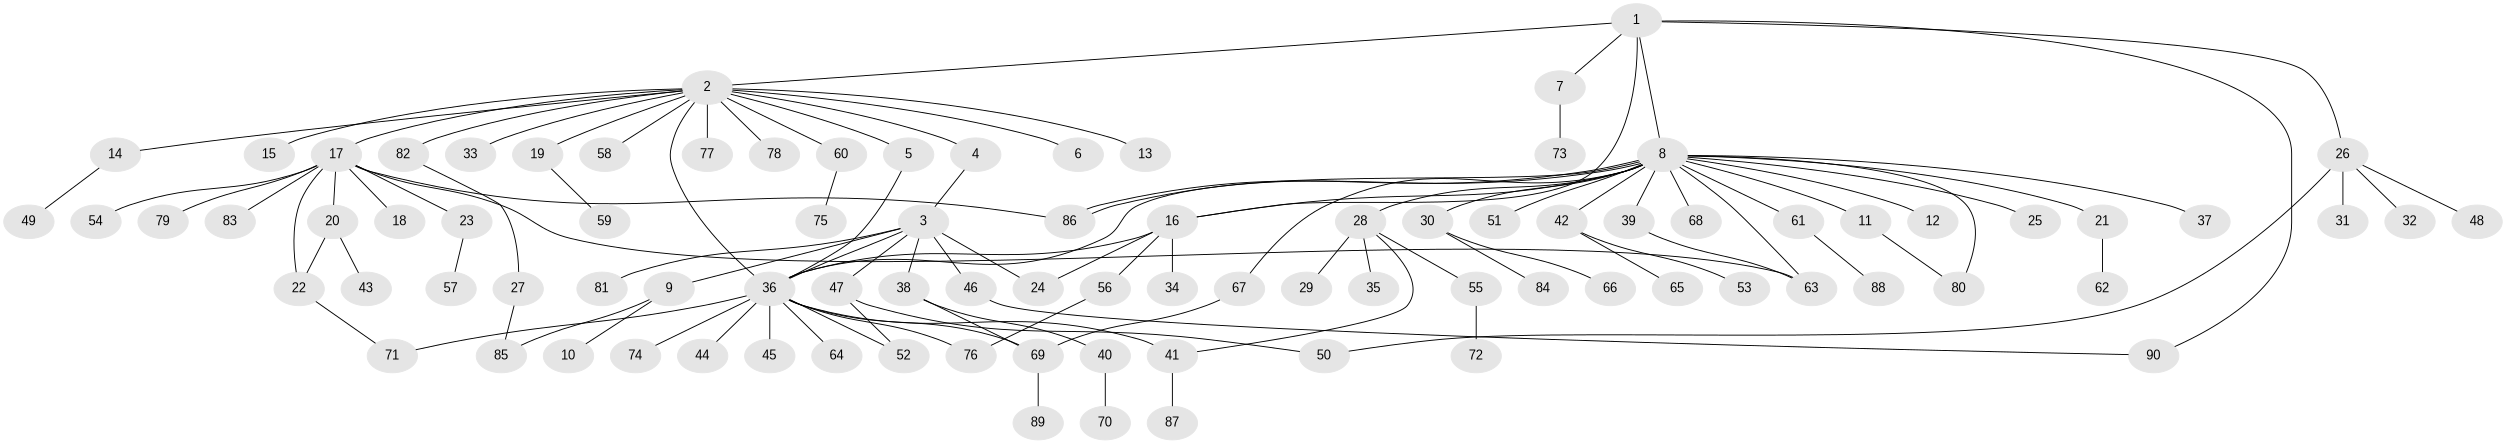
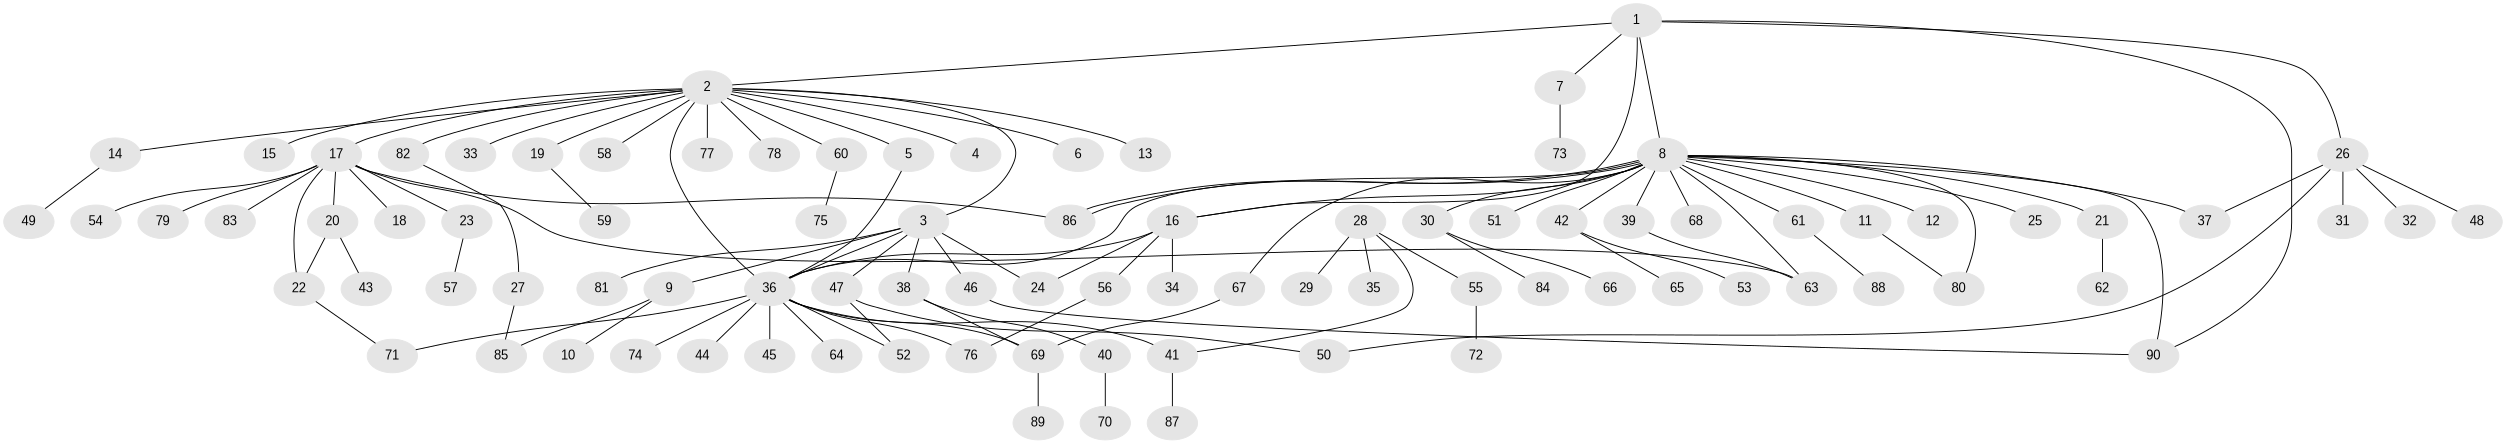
(1511, 187) -> (1984, 175)
(950, 188) -> (961, 113)
none -> (2274, 188)
